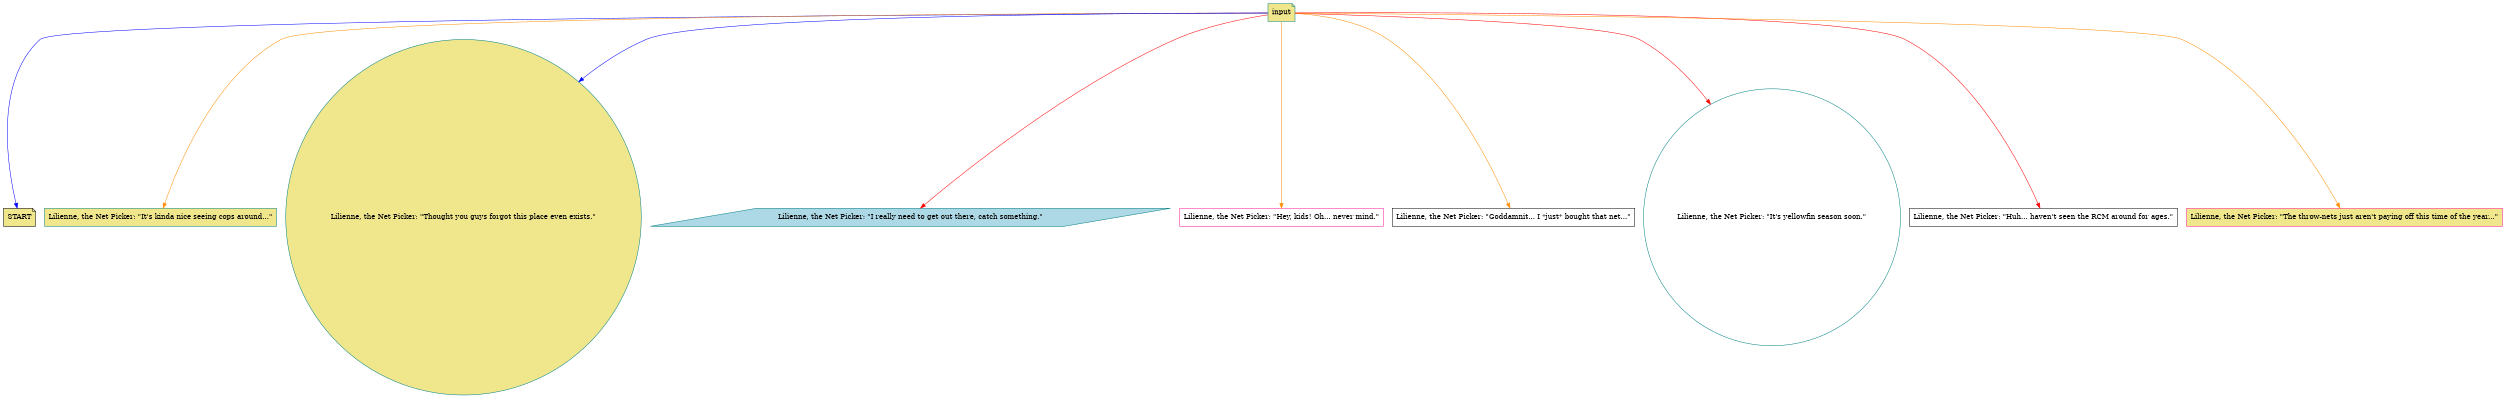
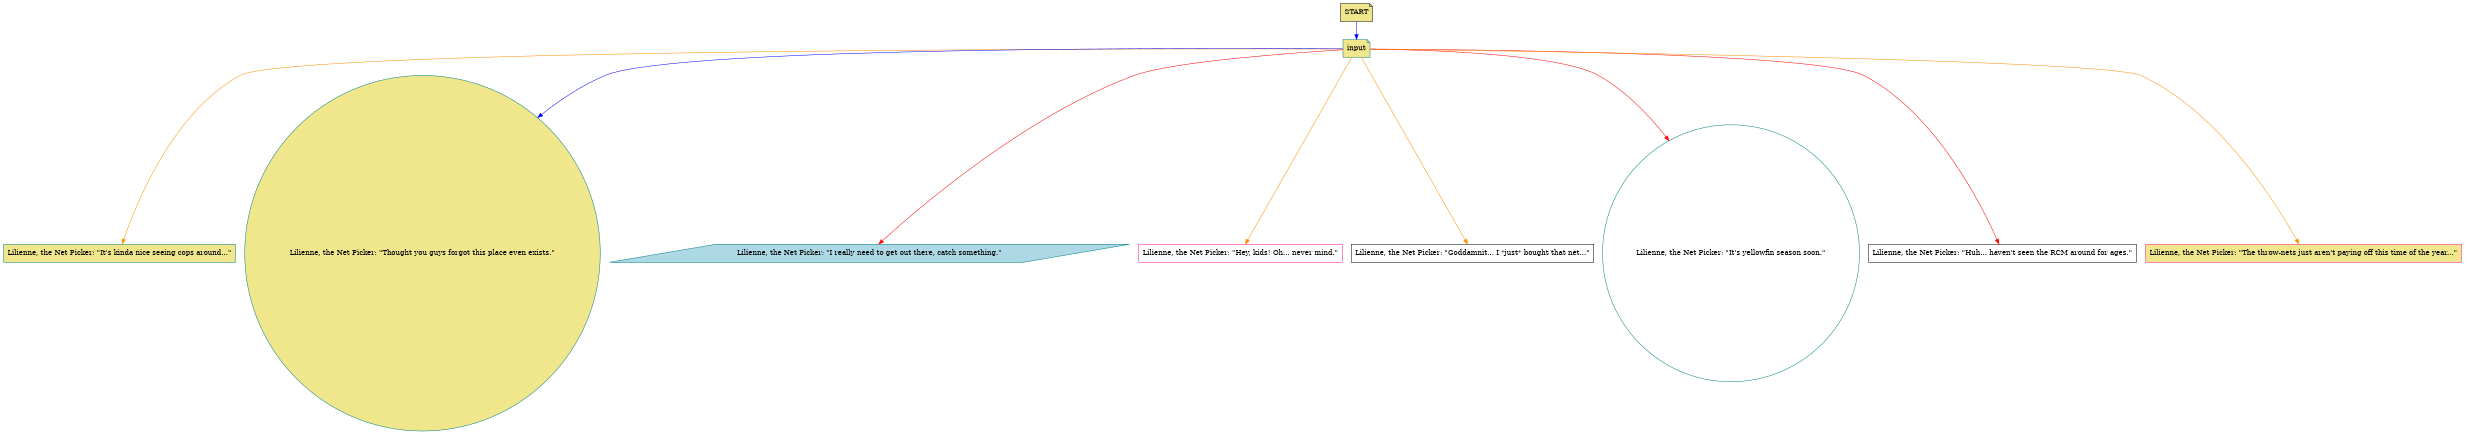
(462, 21) -> (1356, 28)
